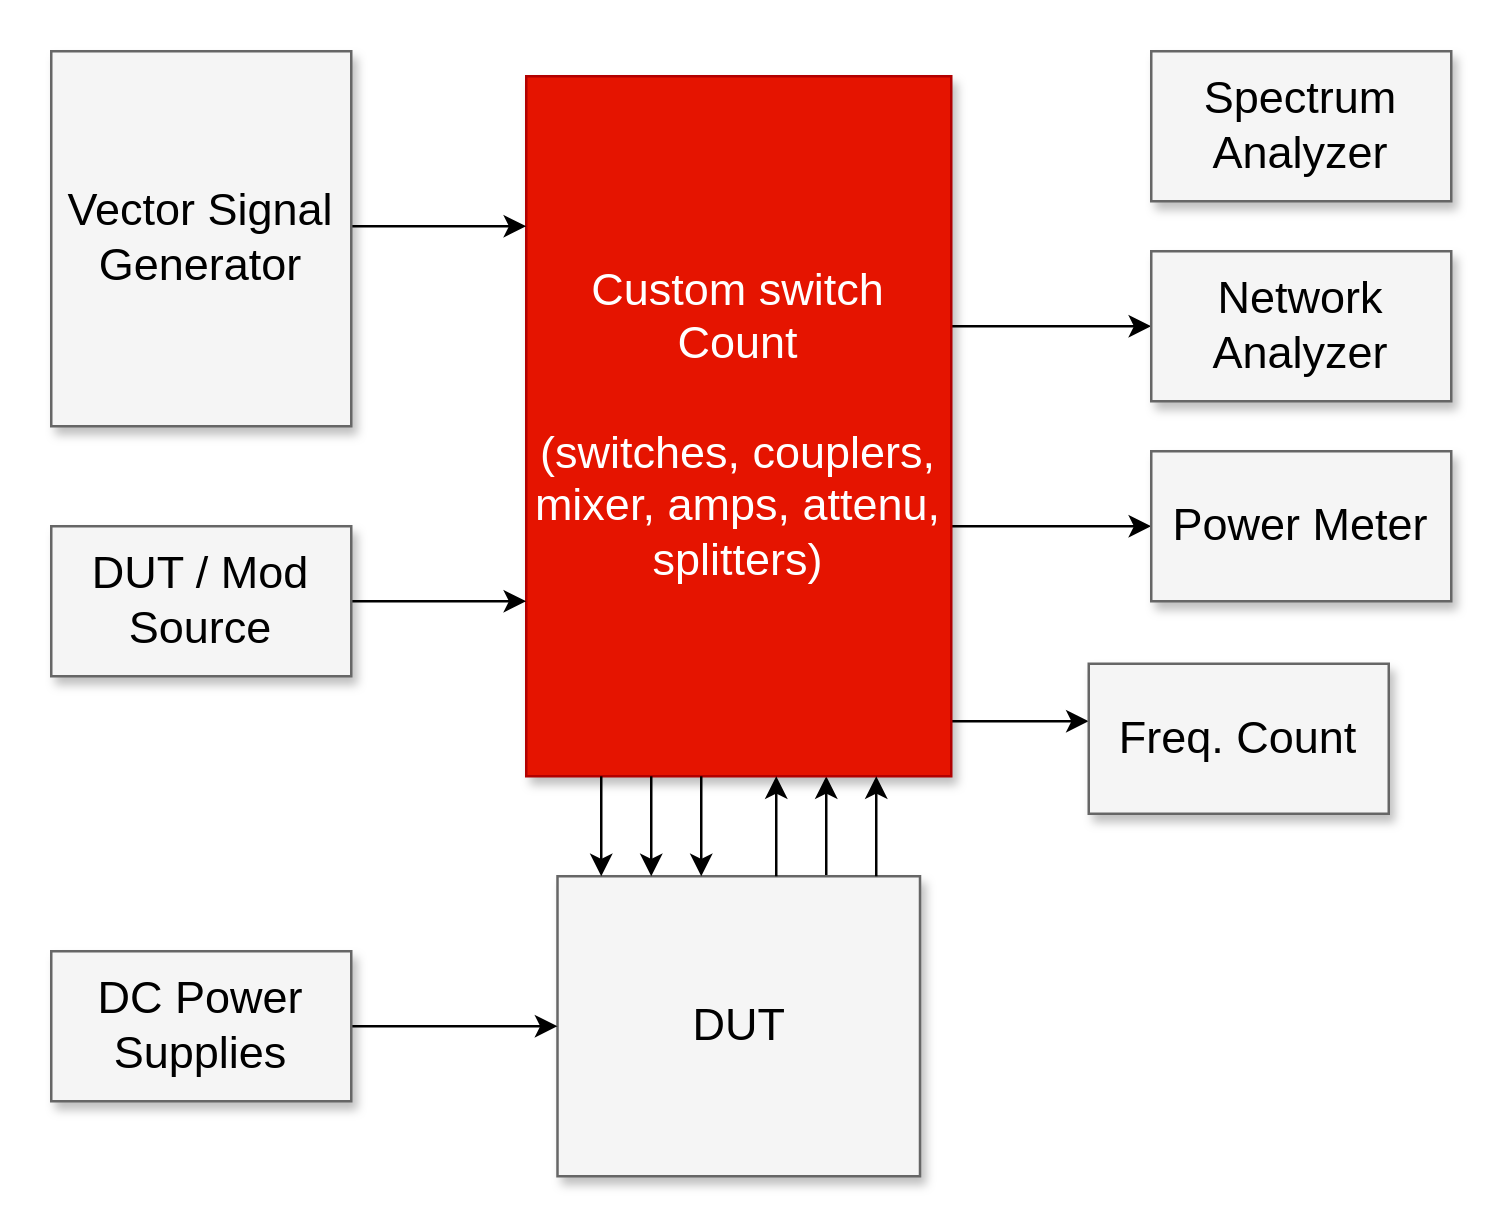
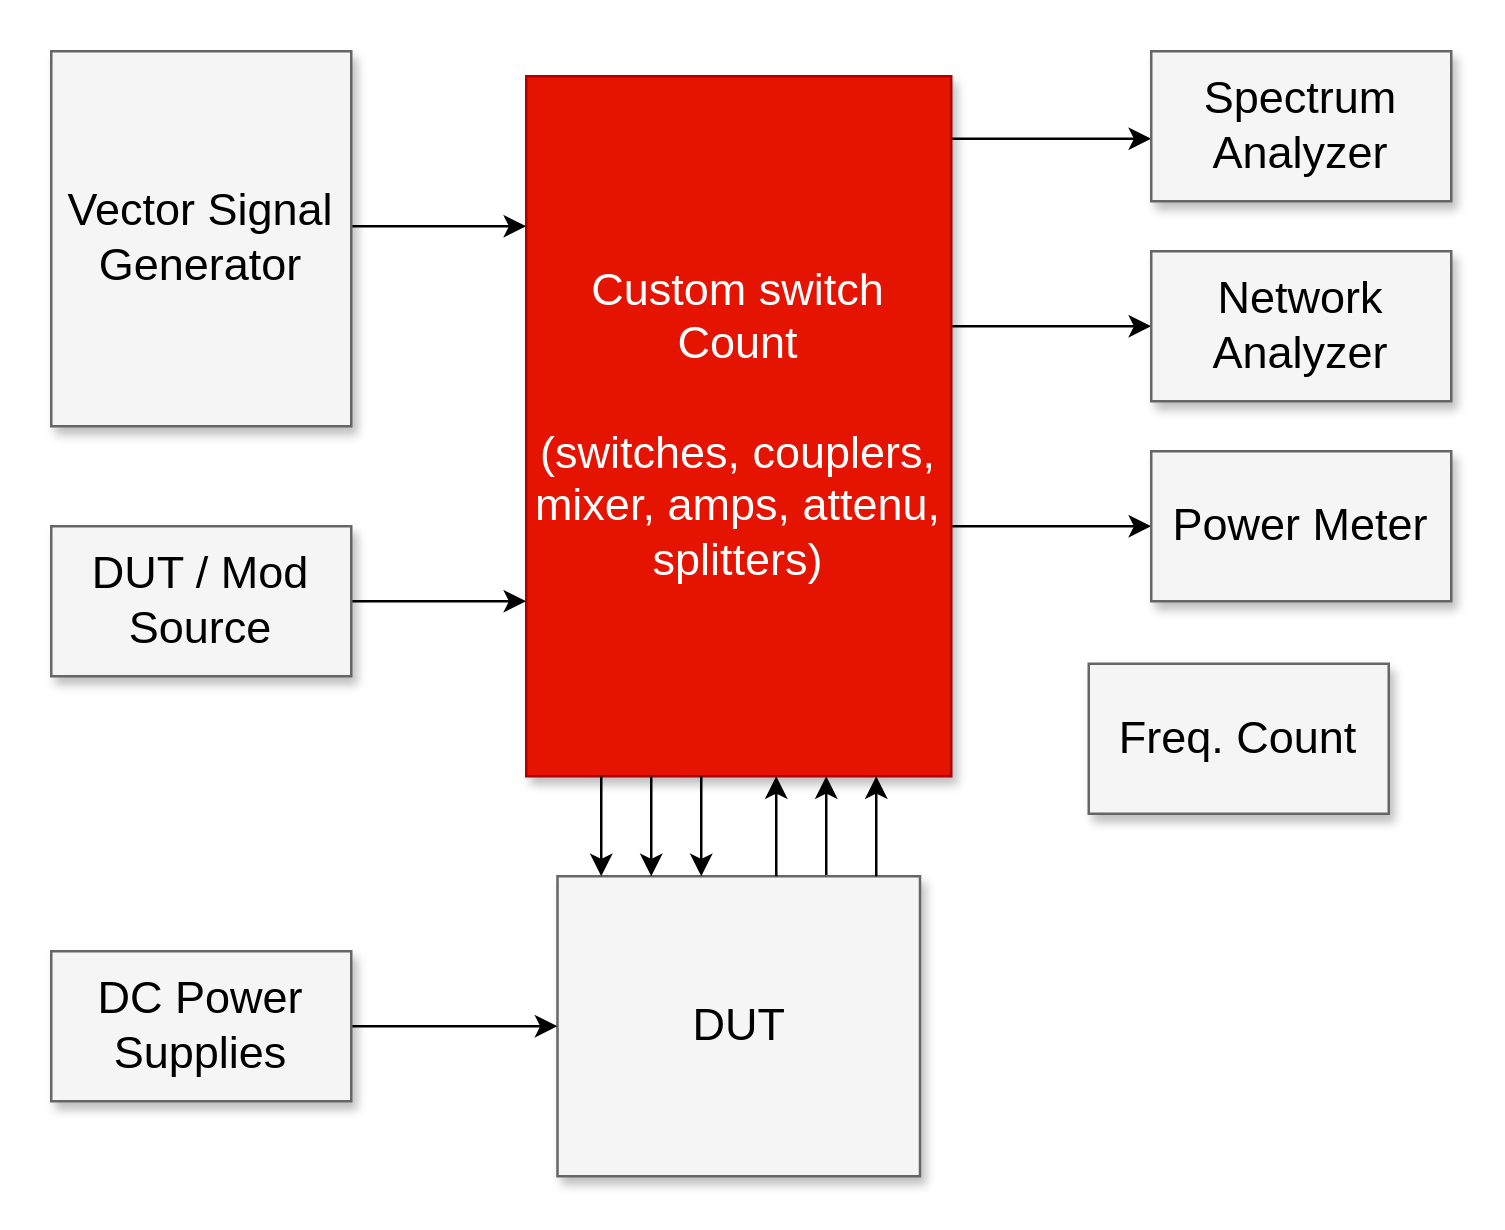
none -> (1043, 139)
(1012, 721) -> none
